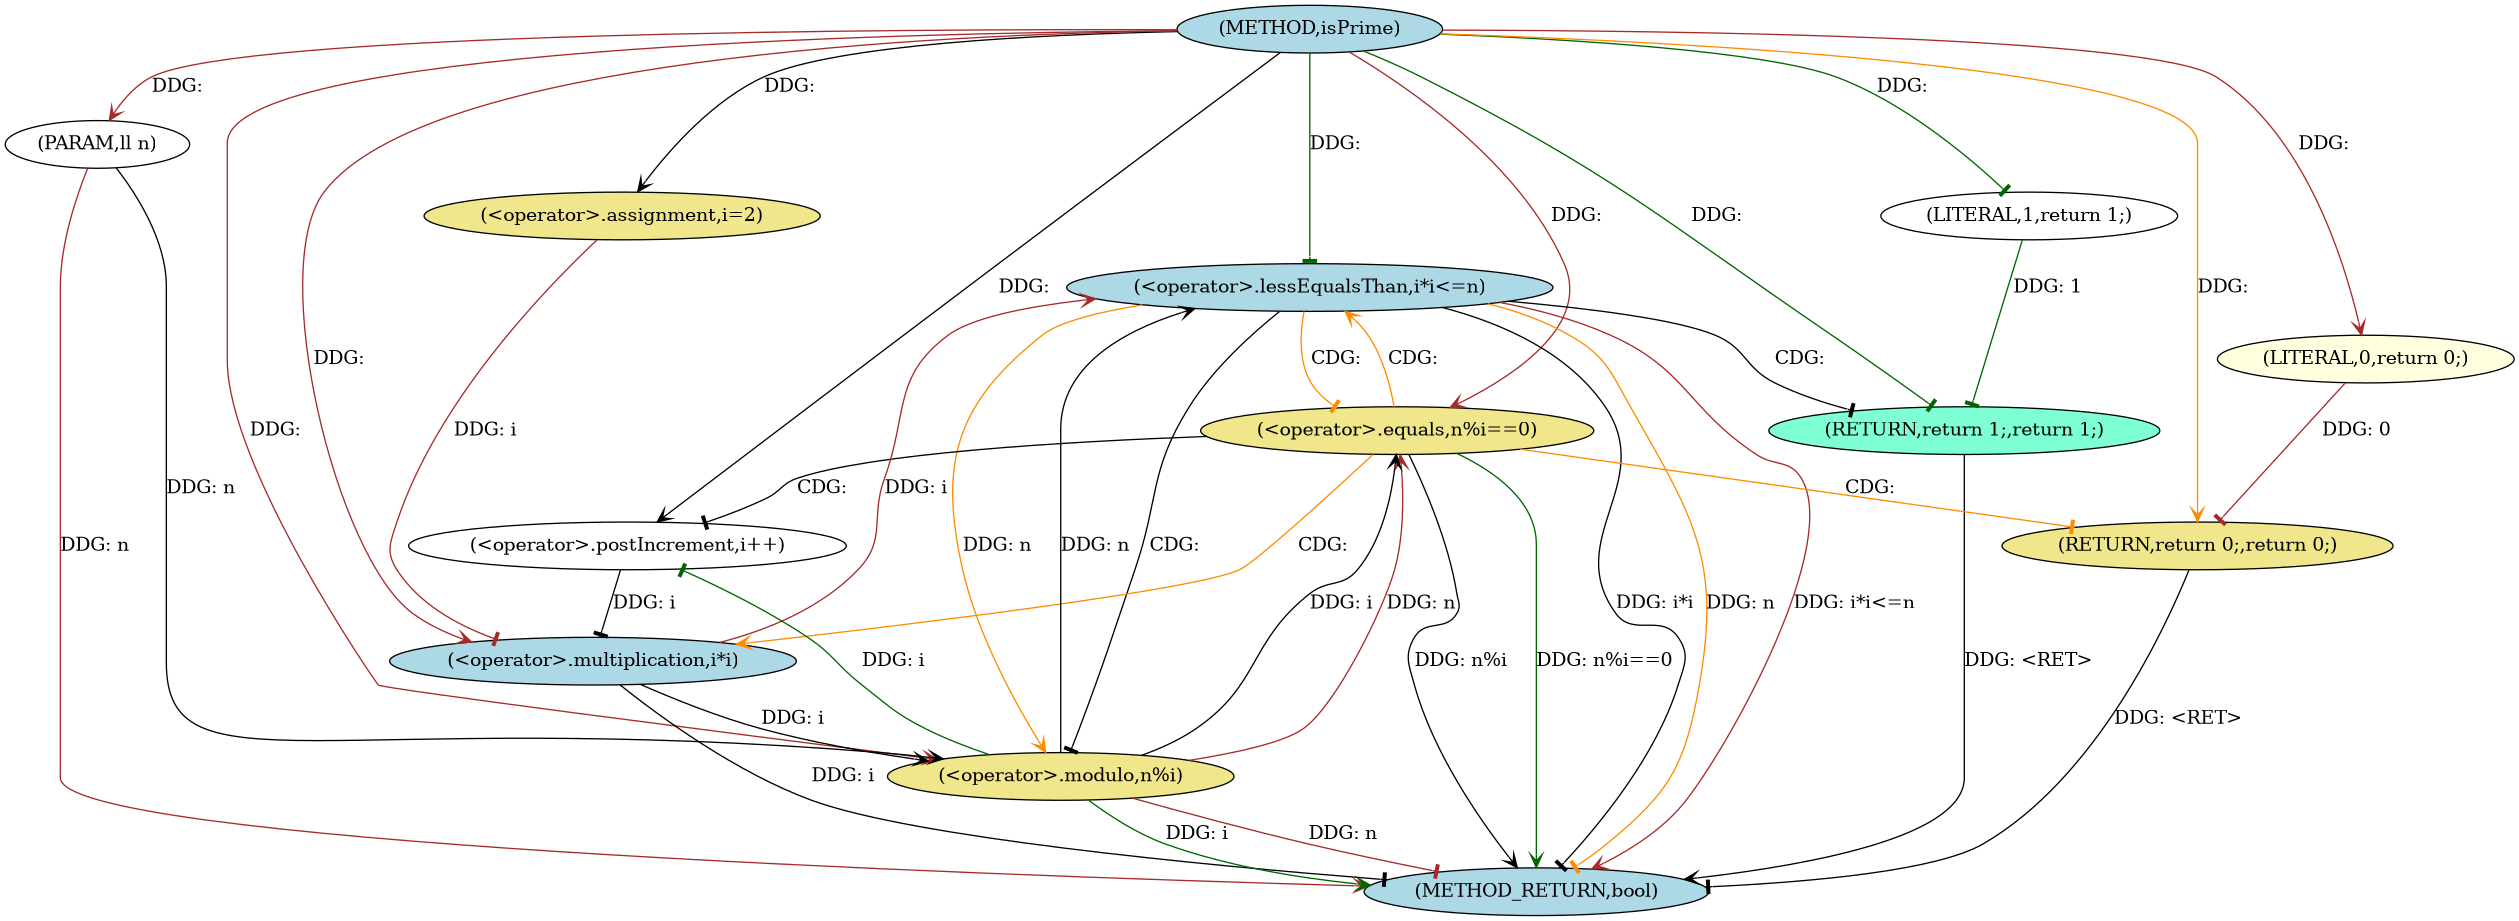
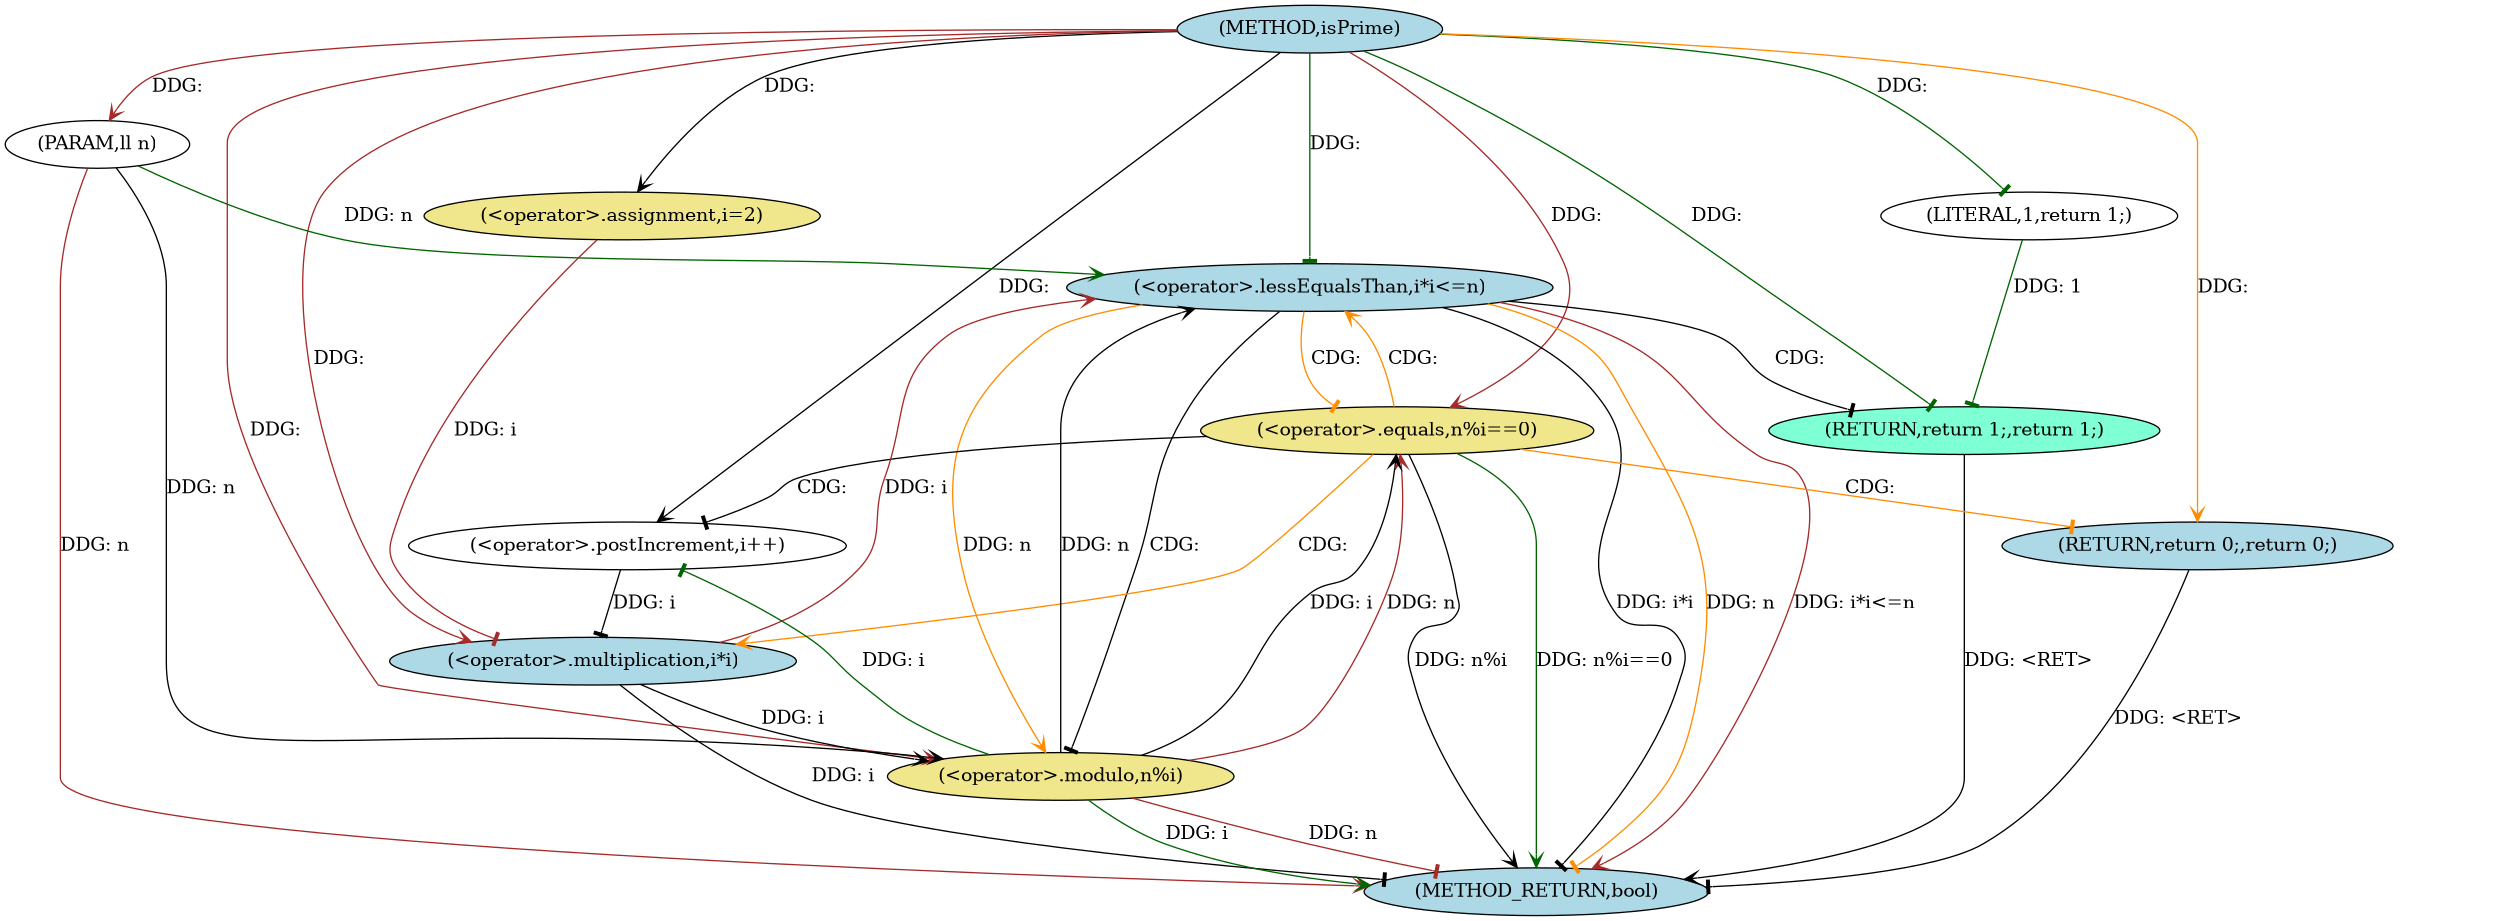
none -> (608, 259)
(2366, 359) -> none
(2198, 546) -> (2198, 546)
